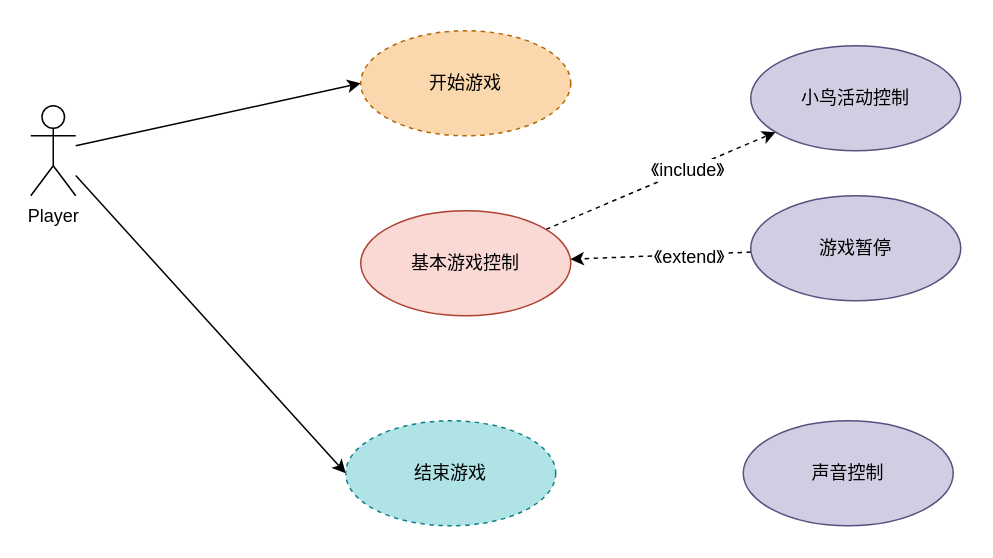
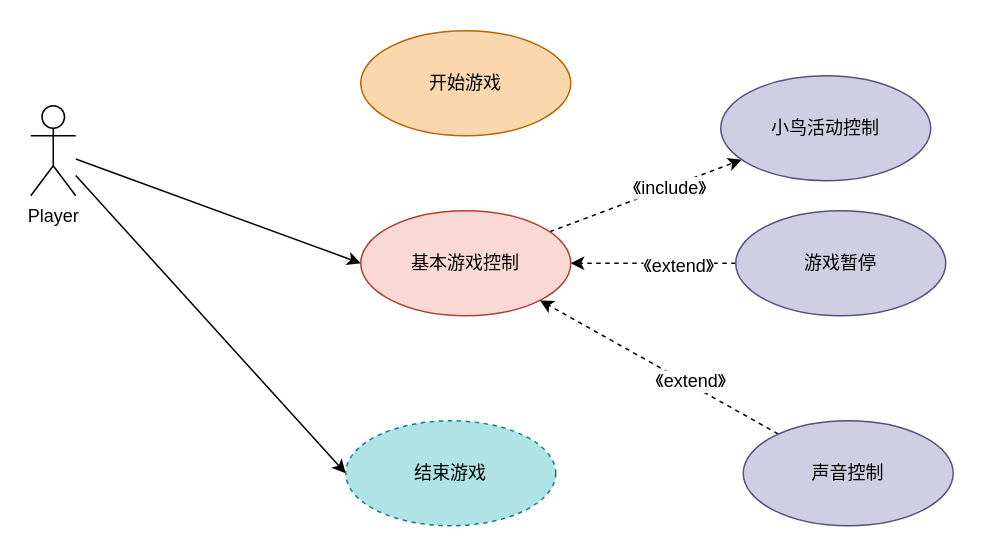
(466, 83) -> (466, 83)
(856, 98) -> (826, 128)
(214, 116) -> none
none -> (213, 209)
(856, 248) -> (841, 263)
none -> (605, 337)
